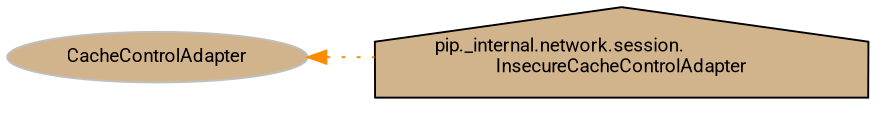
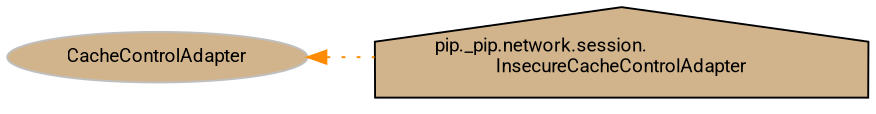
(622, 57) -> (622, 57)
